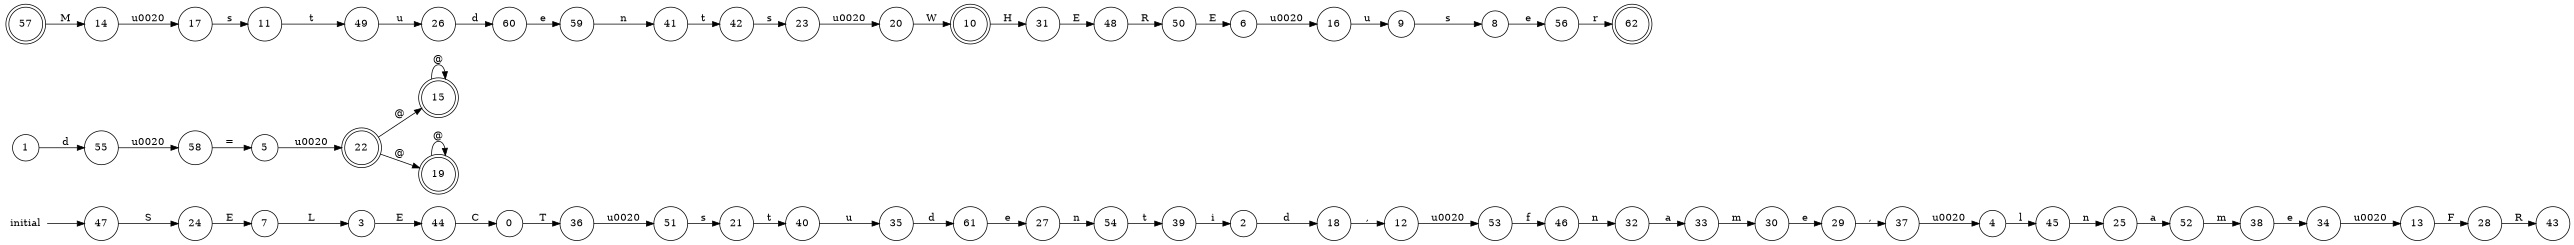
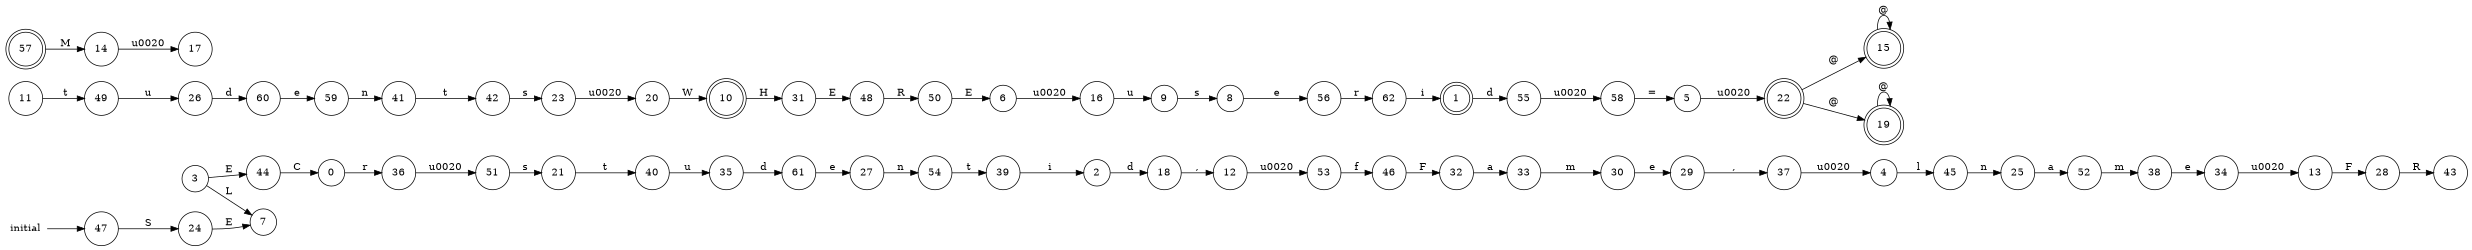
(226, 24) -> none
(1632, 24) -> (1389, 98)
none -> (1419, 98)
(26, 148) -> (1457, 98)
(543, 218) -> (365, 167)
(1595, 218) -> (1423, 167)
(309, 224) -> (226, 198)
